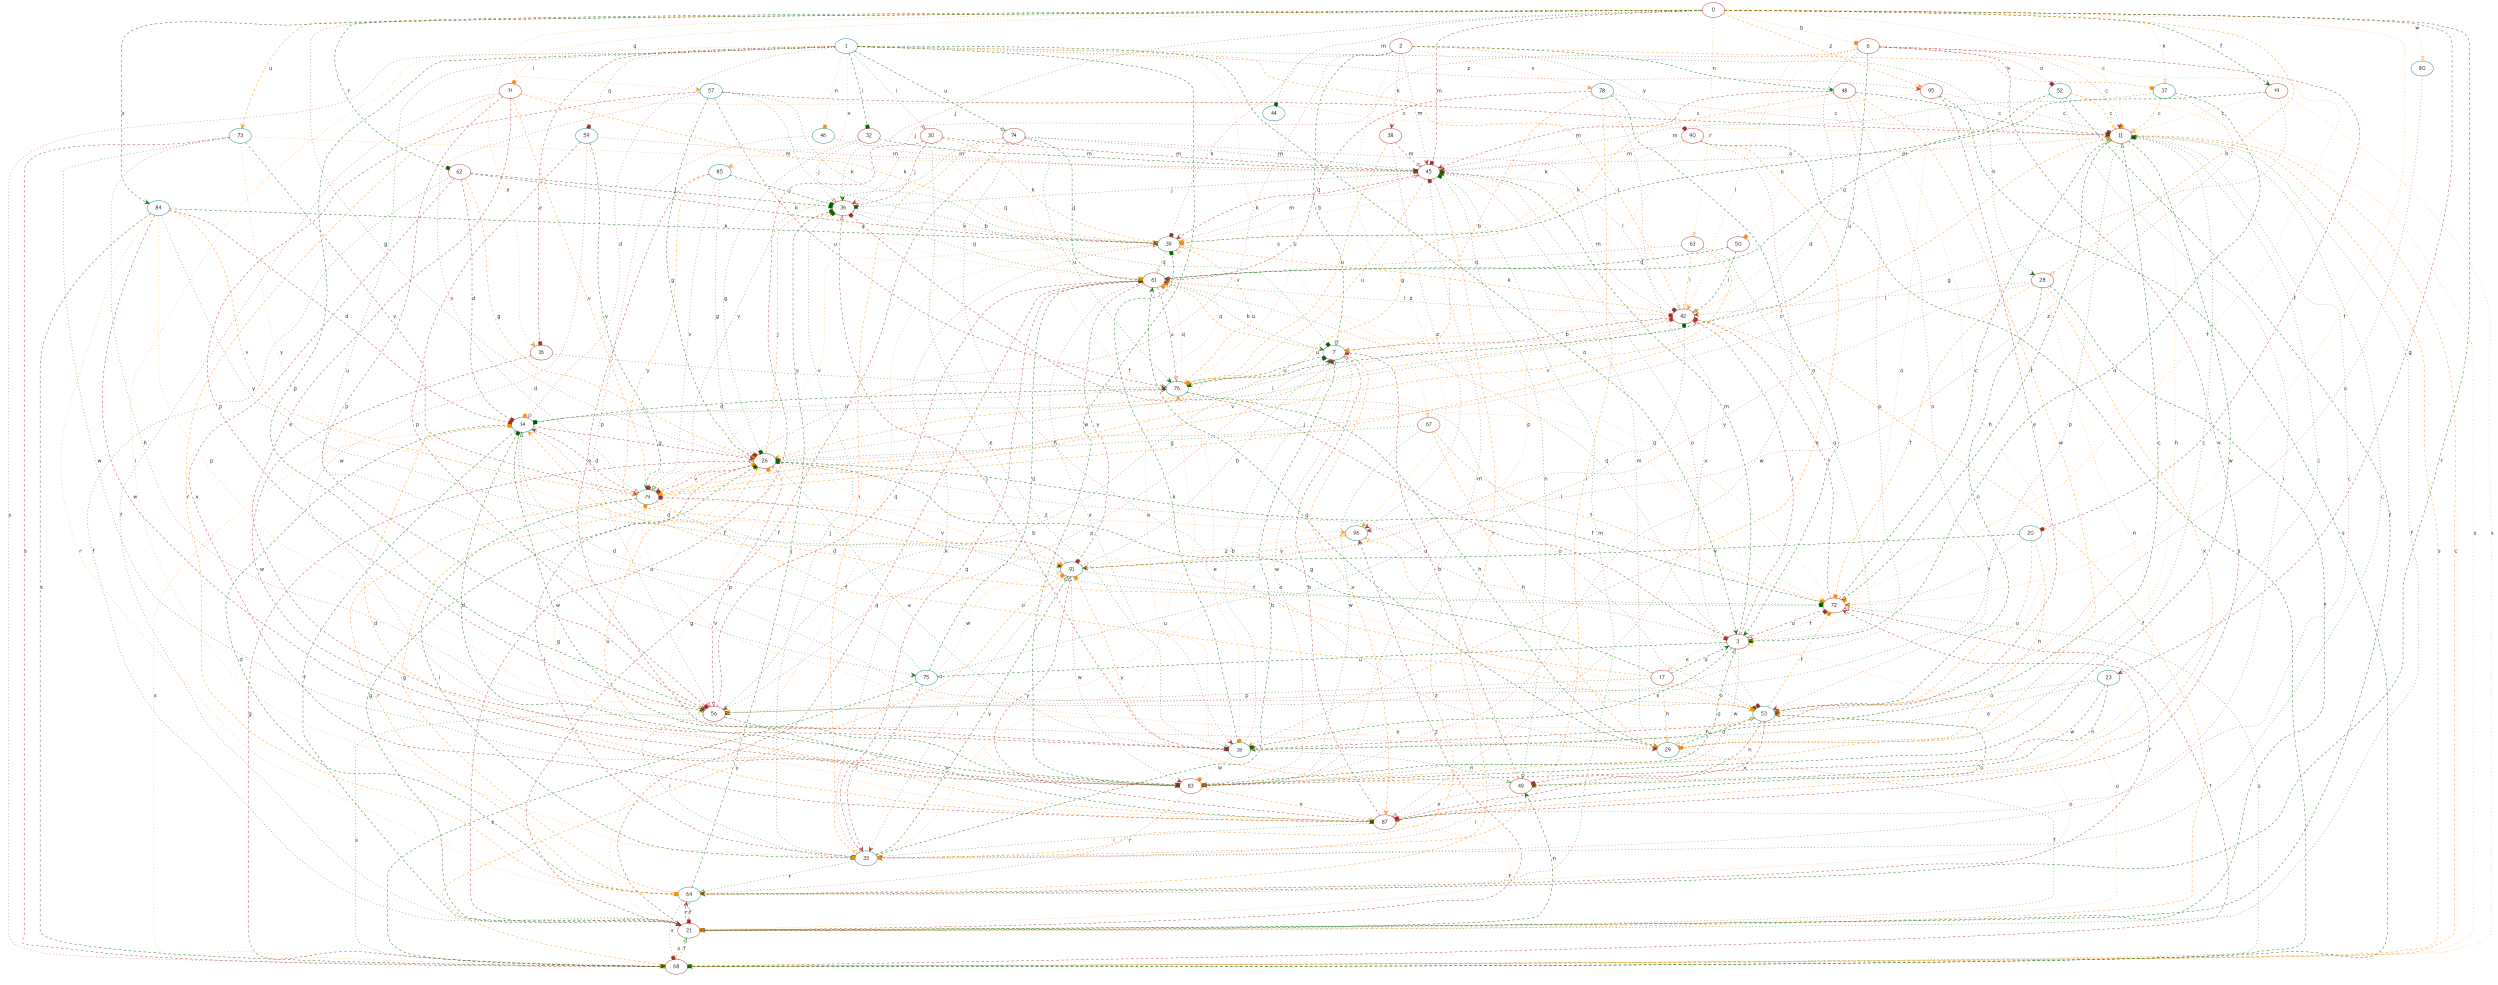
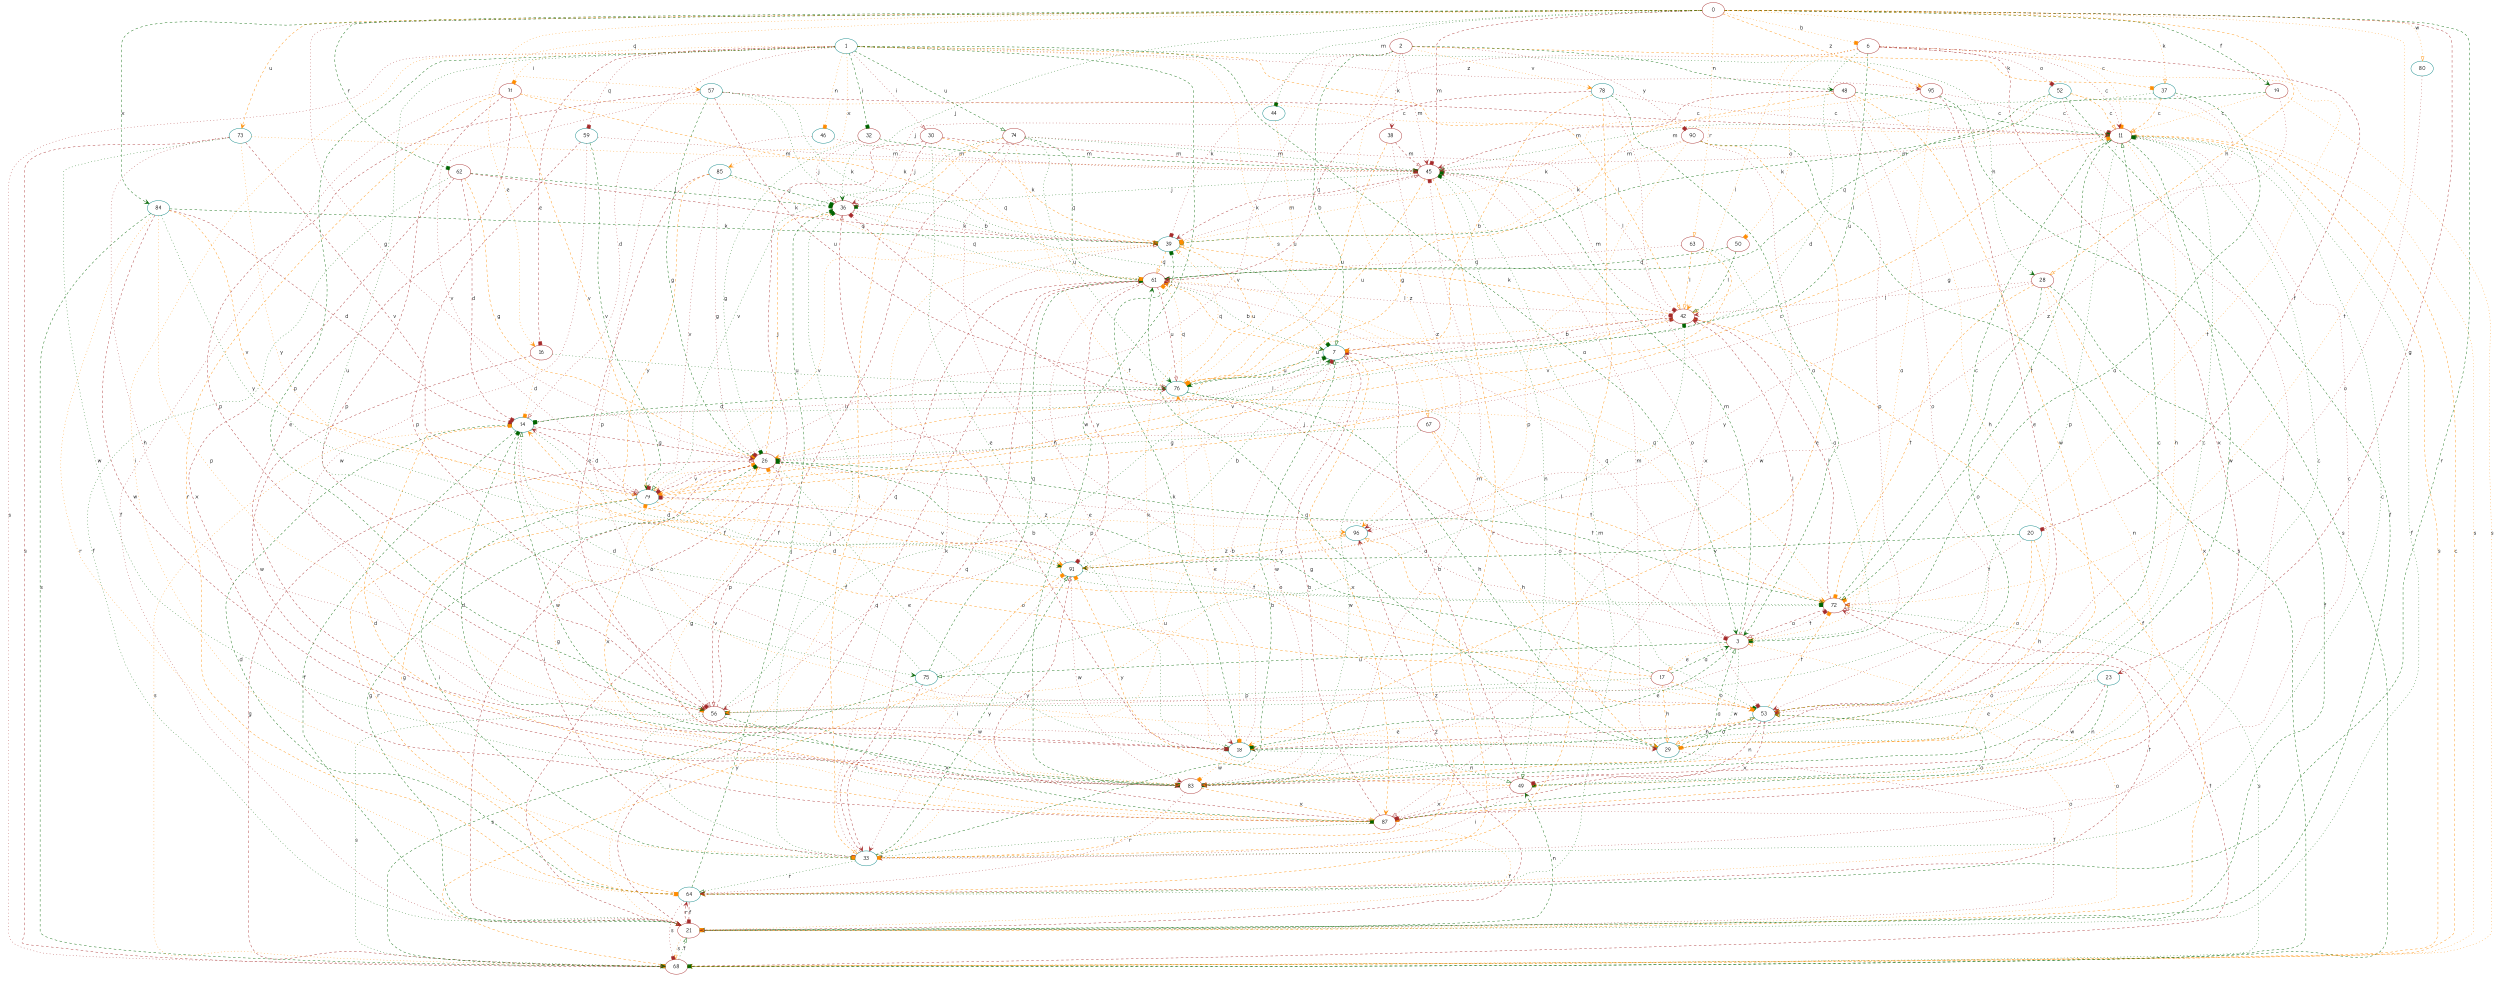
(1554, 159) -> (1554, 159)
(979, 601) -> (1022, 769)
